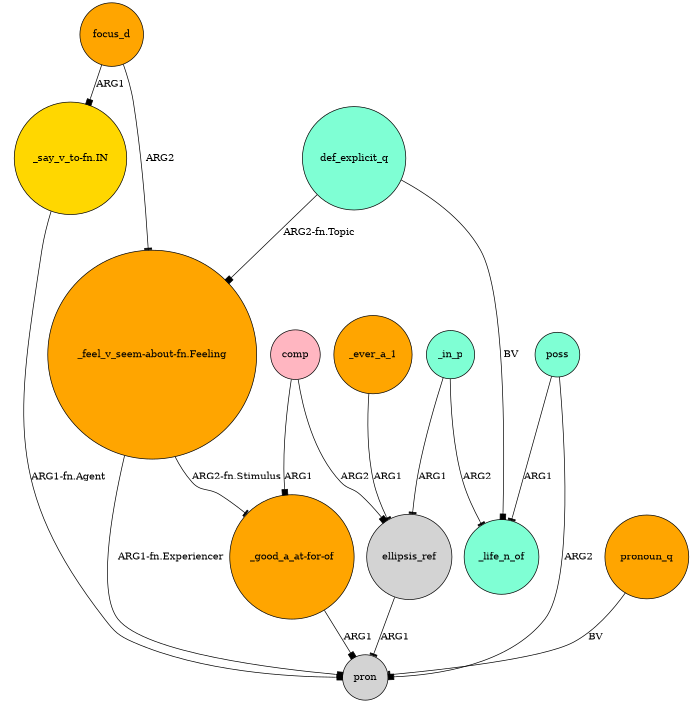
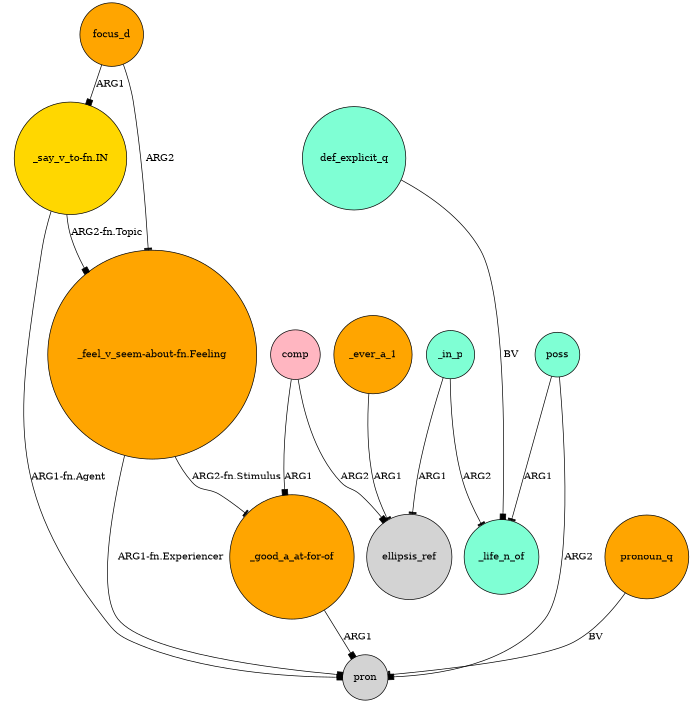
(275, 236) -> (73, 242)
(384, 625) -> none
